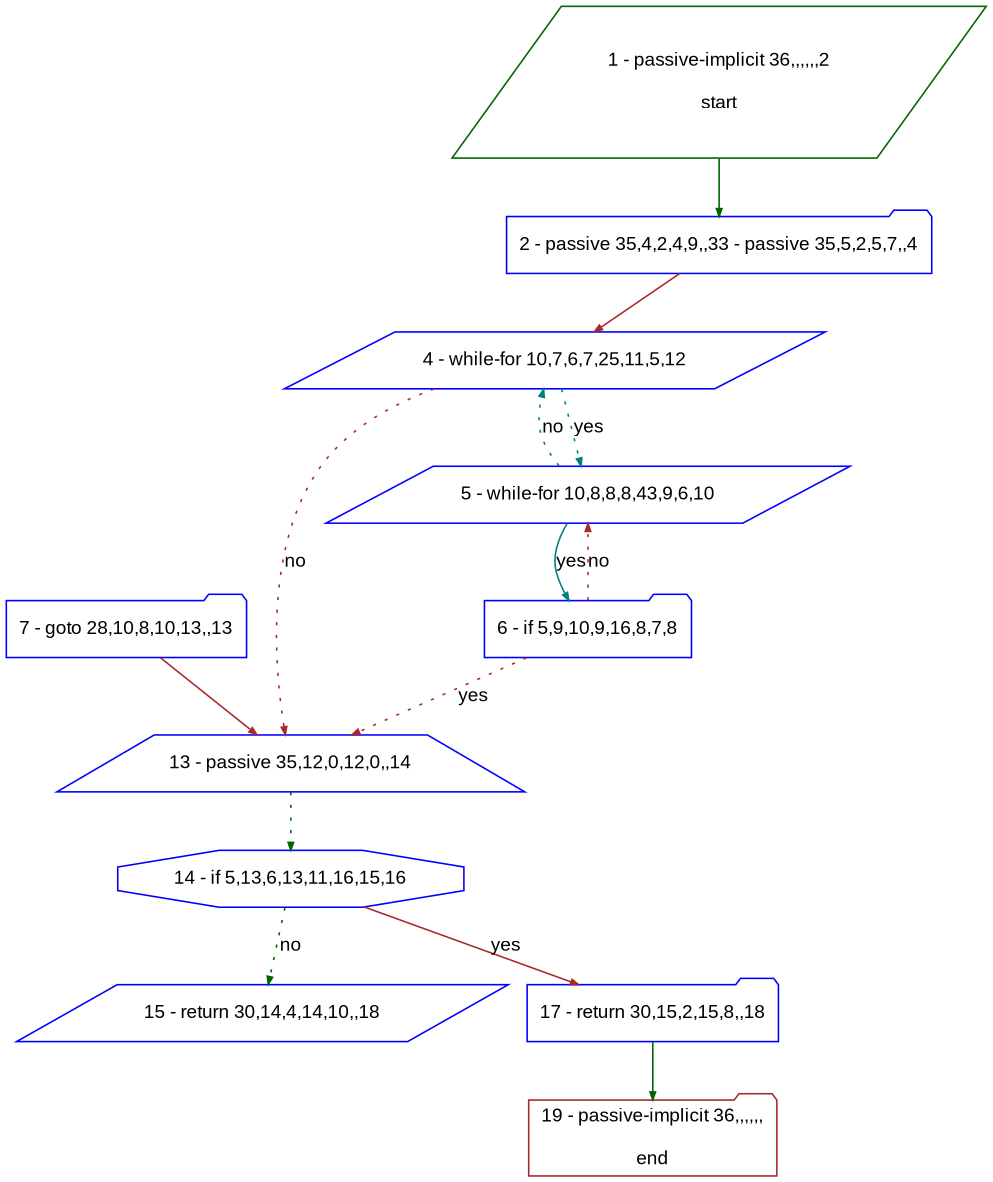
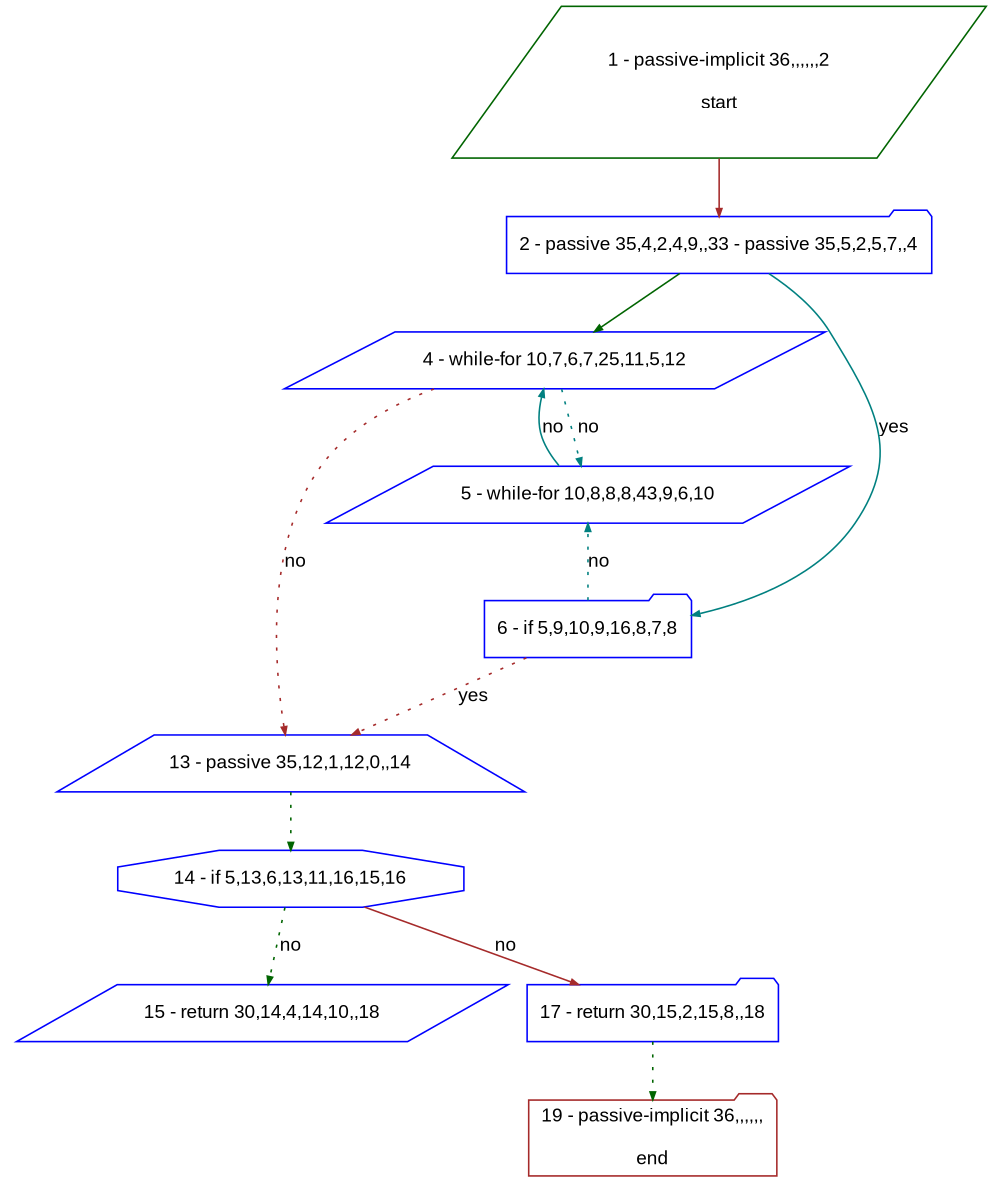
(719, 183) -> (719, 183)
(641, 300) -> (641, 300)
(589, 428) -> (589, 428)
(541, 434) -> (541, 434)
(555, 558) -> (878, 474)
(588, 566) -> (588, 566)
(126, 629) -> none
(291, 763) -> (291, 763)
(506, 946) -> (506, 946)
(653, 1067) -> (653, 1067)
